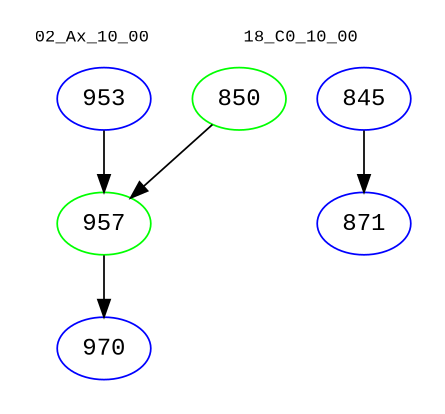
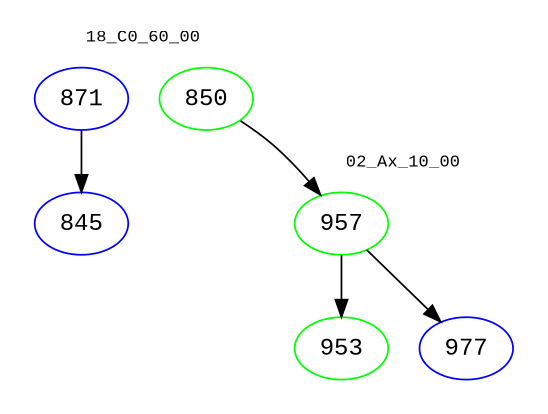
(302, 37) -> (144, 37)
(104, 99) -> (341, 348)
(104, 153) -> (341, 277)
(364, 153) -> (81, 153)
(104, 348) -> (466, 348)
